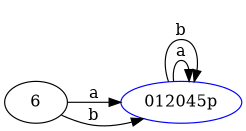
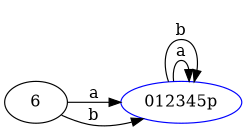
(181, 102) -> (181, 102)
